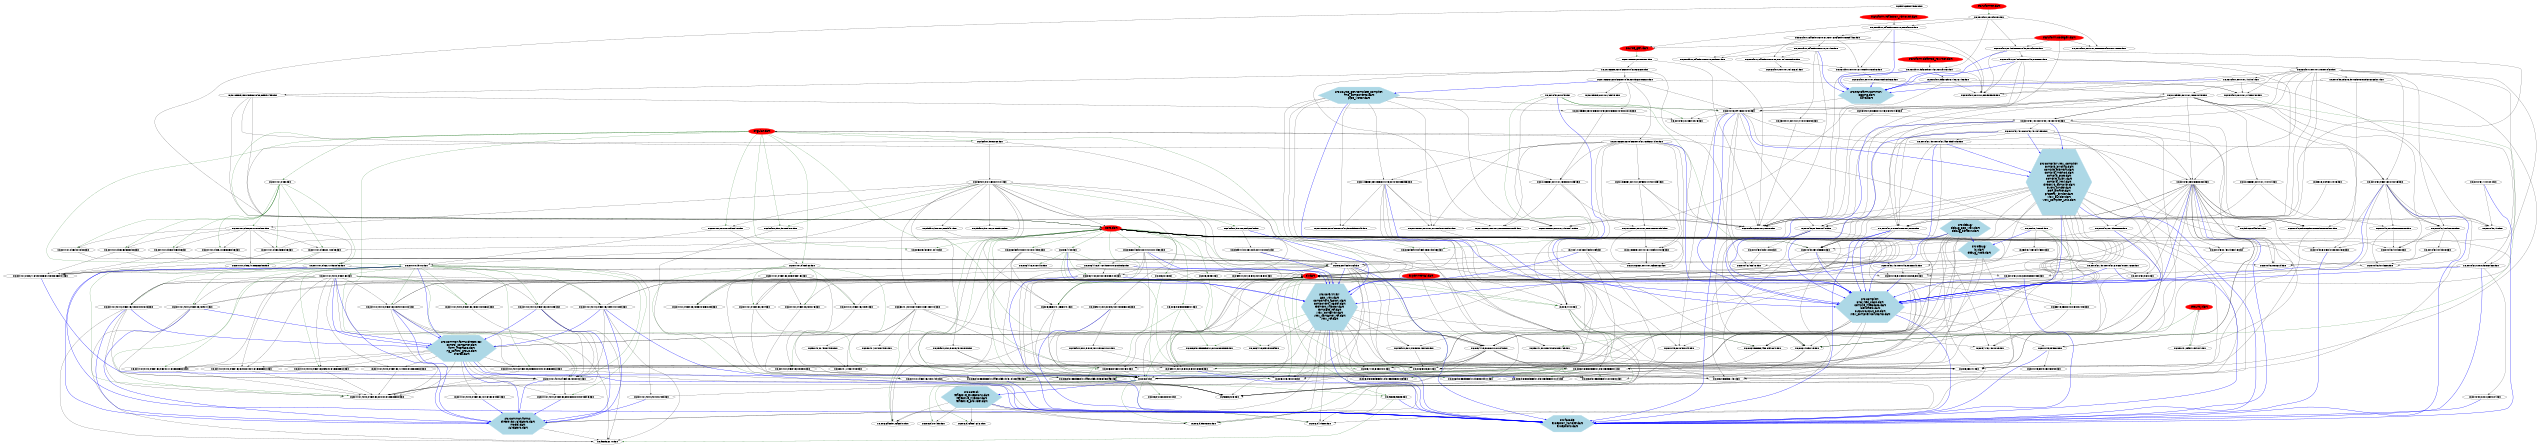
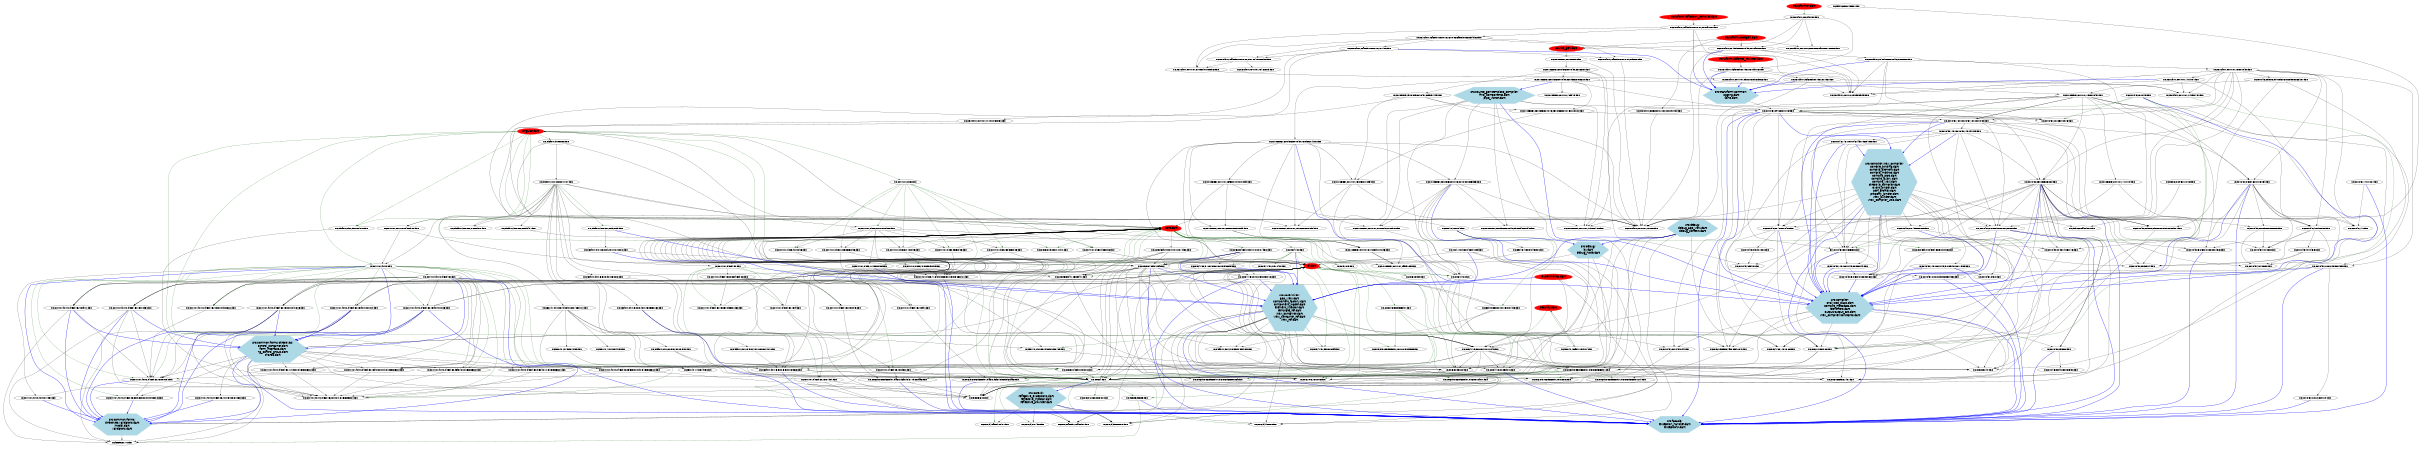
(1815, 250) -> (1845, 250)
(1134, 271) -> (1162, 259)
(755, 375) -> (1236, 414)
